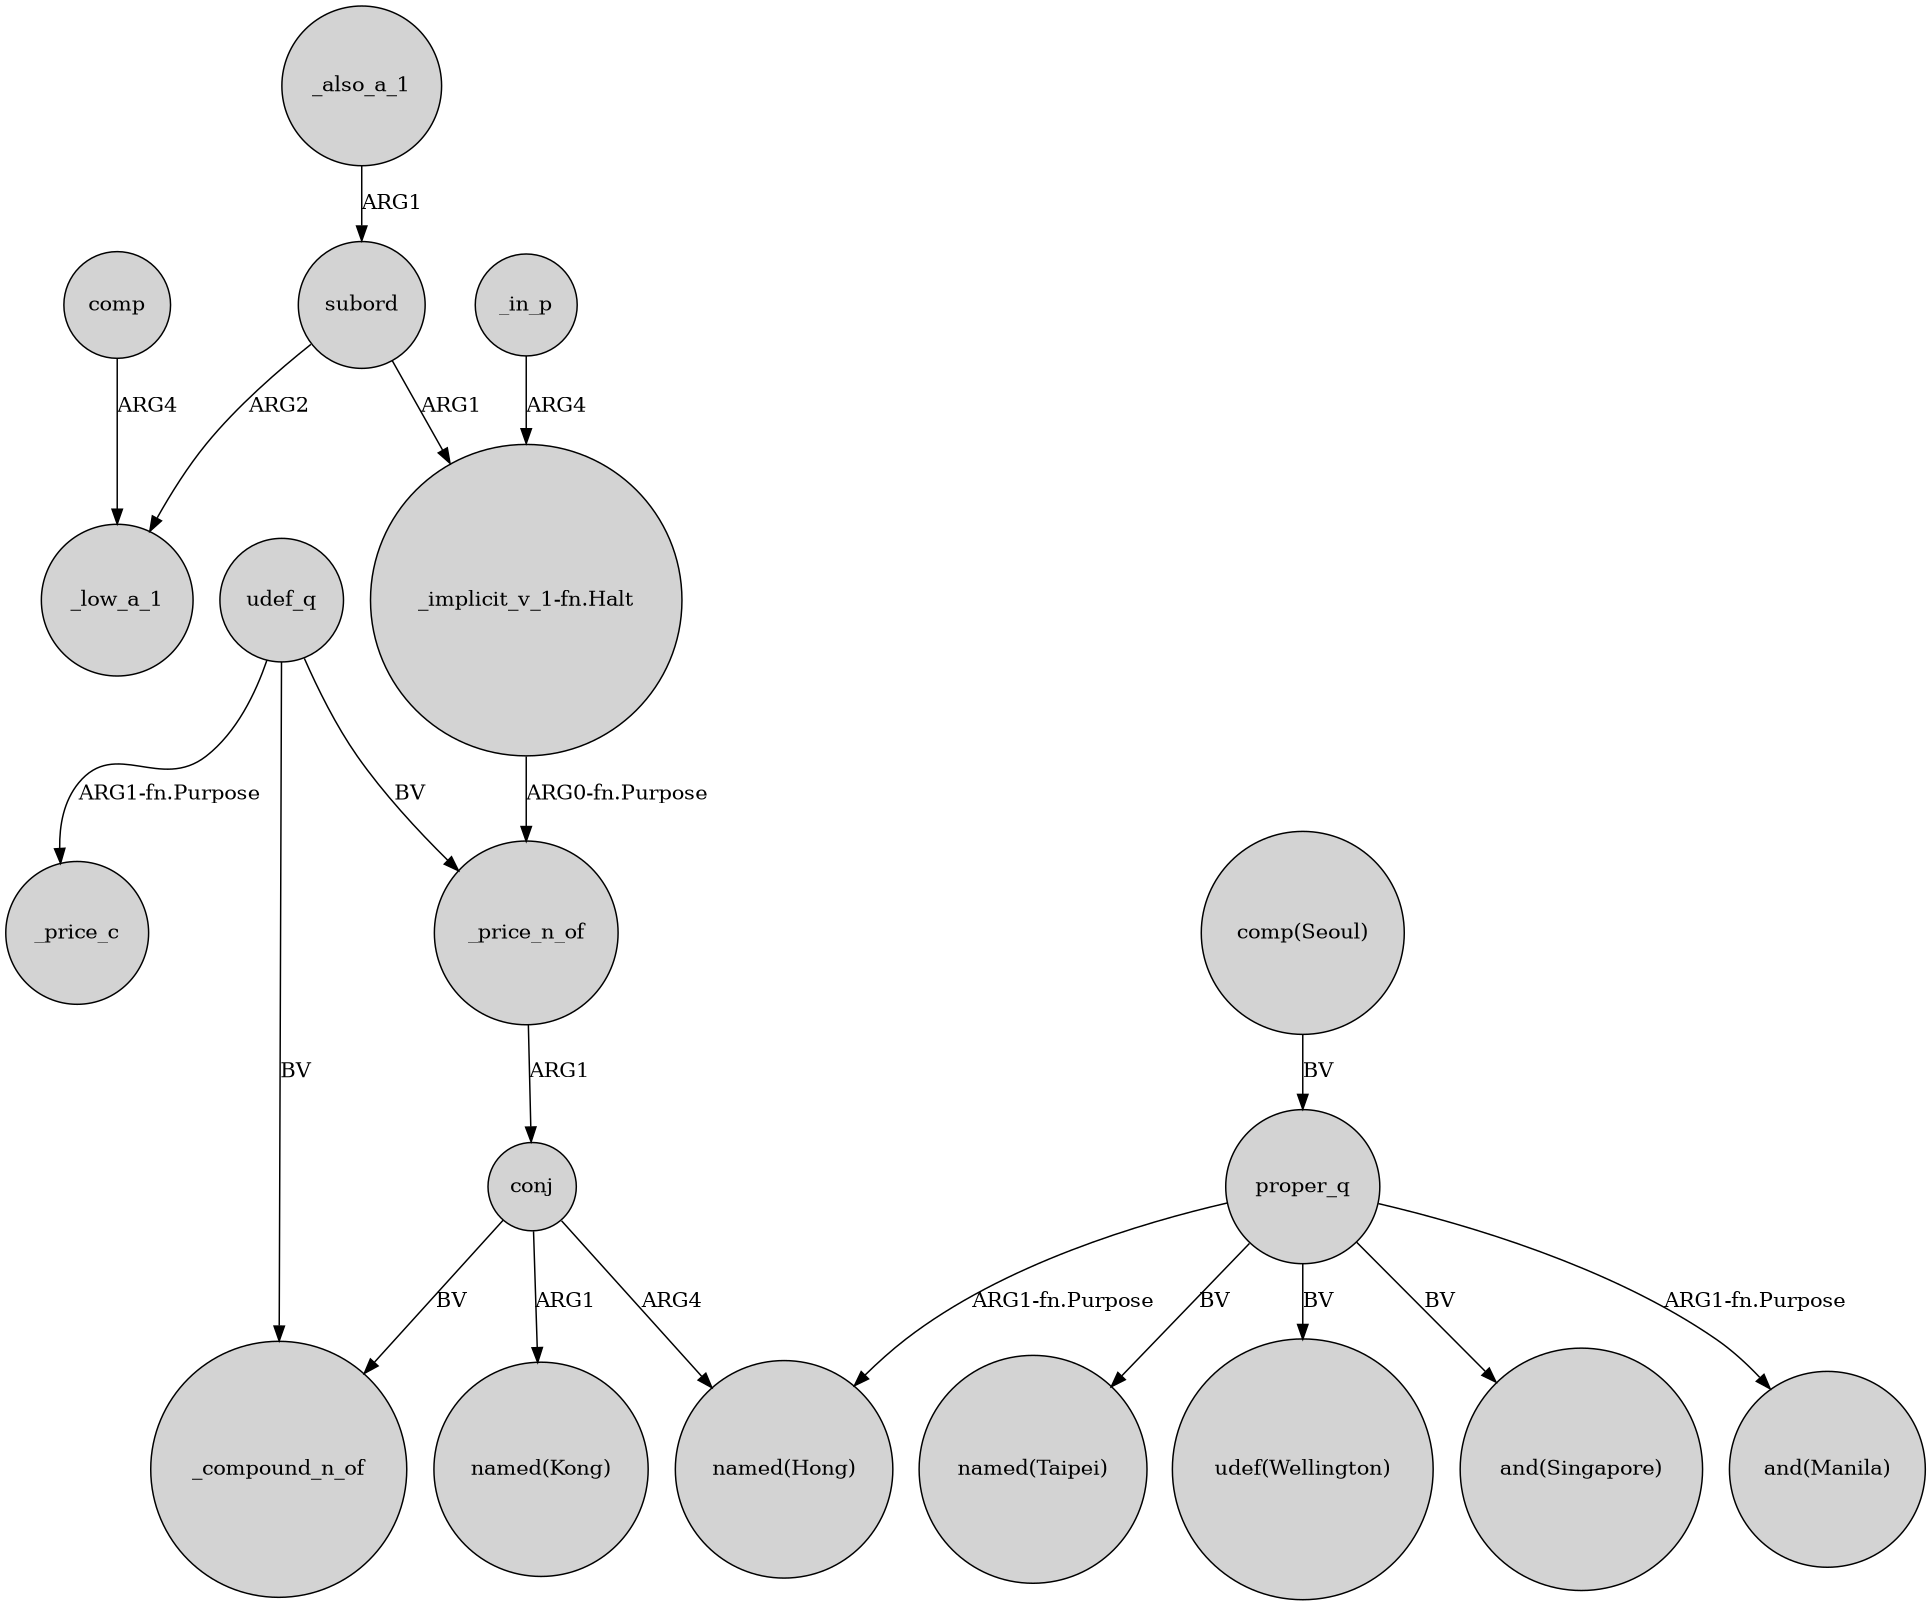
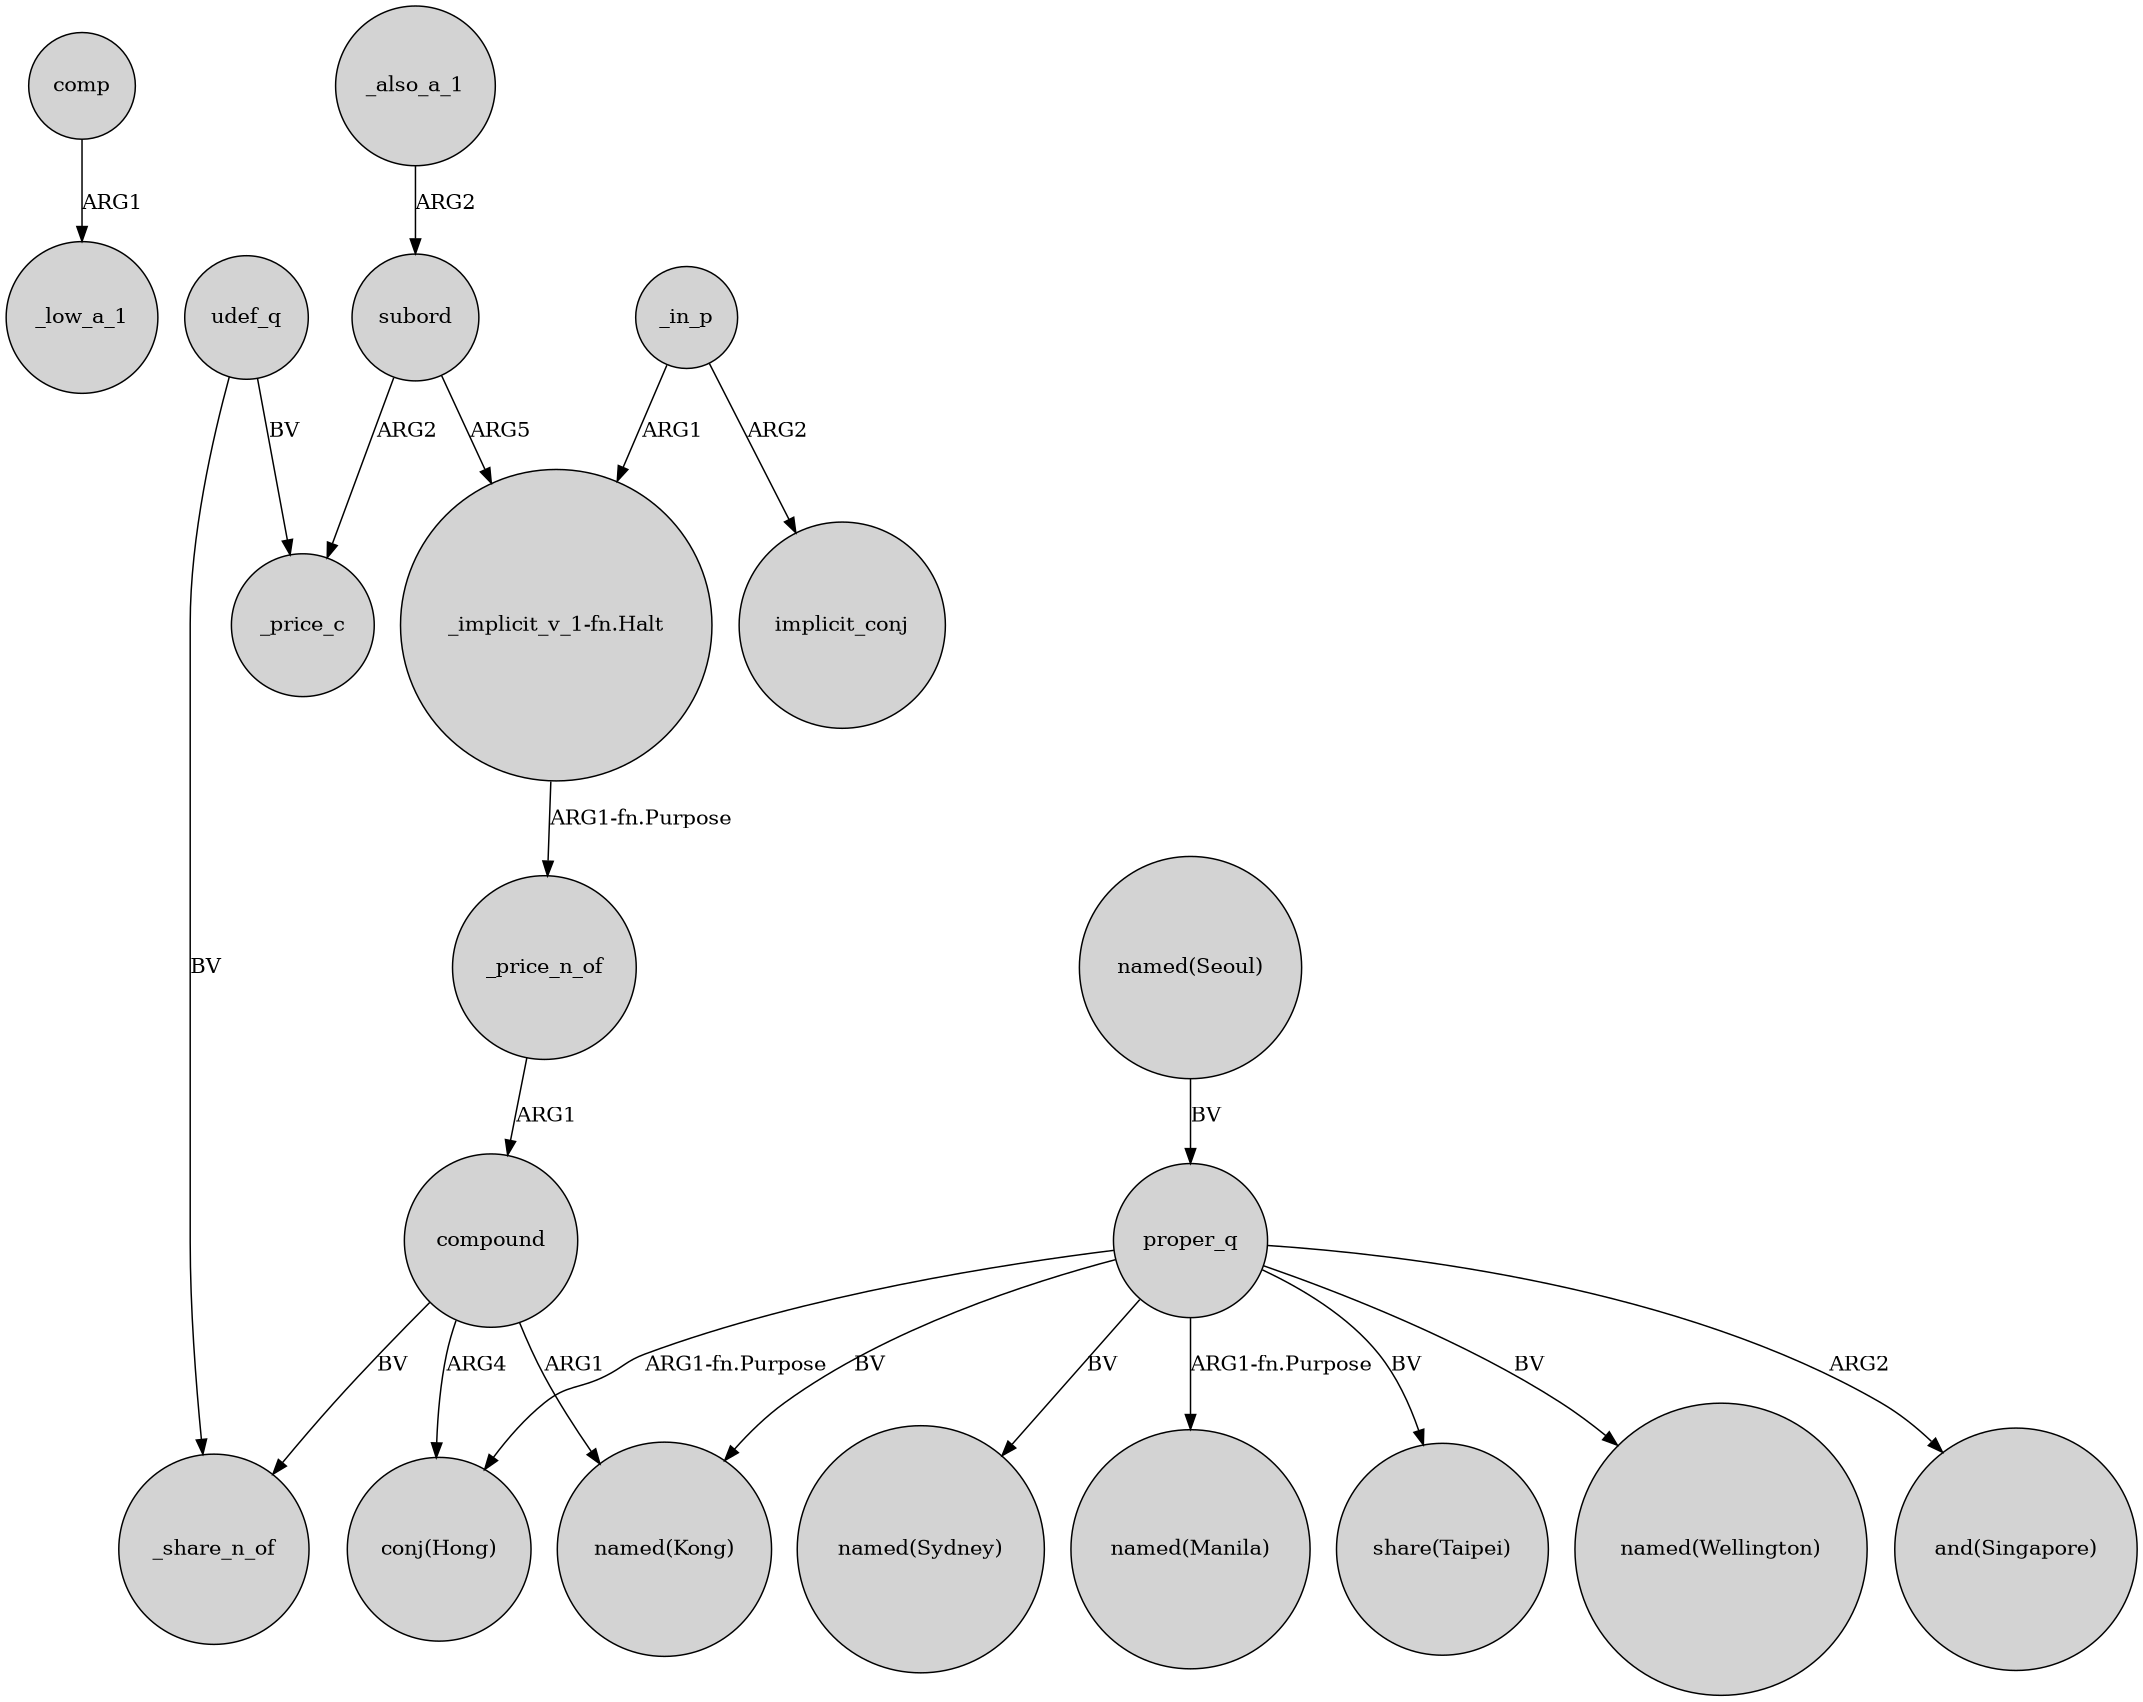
(392, 204) -> (446, 204)
(148, 406) -> (112, 204)
(451, 406) -> (501, 431)
(557, 406) -> (673, 431)
(225, 423) -> (363, 461)
none -> (842, 625)
(365, 767) -> none
(170, 794) -> (284, 431)
(617, 794) -> (641, 819)
(1303, 933) -> (1191, 968)
(532, 1187) -> (491, 1241)
(1440, 1301) -> (1860, 1365)
none -> (912, 1330)
(279, 1469) -> (214, 1549)
(784, 1469) -> (439, 1549)
(1033, 1469) -> (1442, 1549)
(1303, 1469) -> (1721, 1549)
(1827, 1469) -> (1191, 1549)
none -> (921, 1549)
